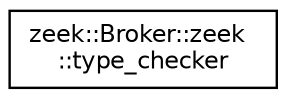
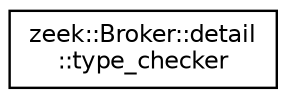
(143, 49) -> (143, 49)
